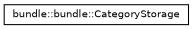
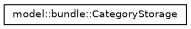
(96, 15) -> (95, 15)
